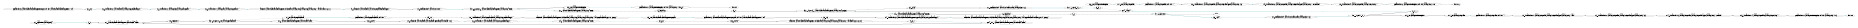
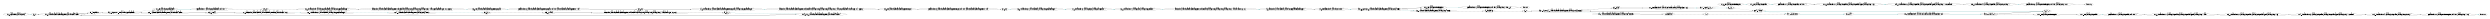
none -> (898, 9)
(1217, 14) -> none
